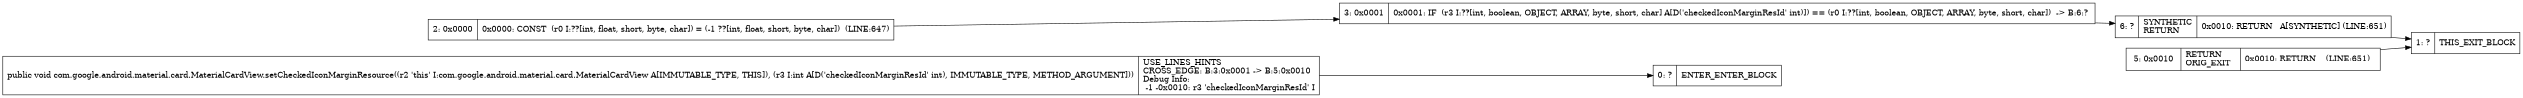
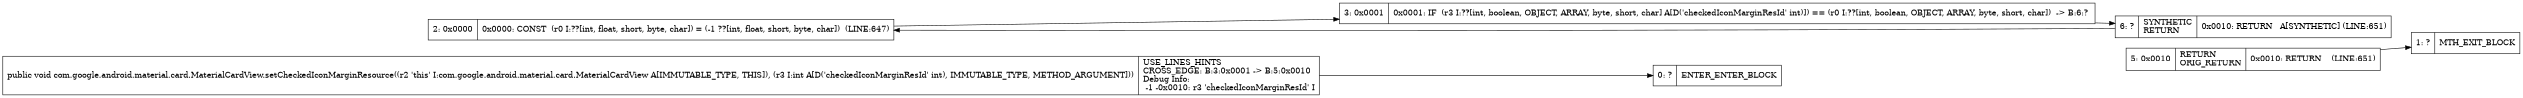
(2398, 38) -> (1507, 30)
(2477, 43) -> (2477, 43)
(2208, 63) -> (2211, 63)
